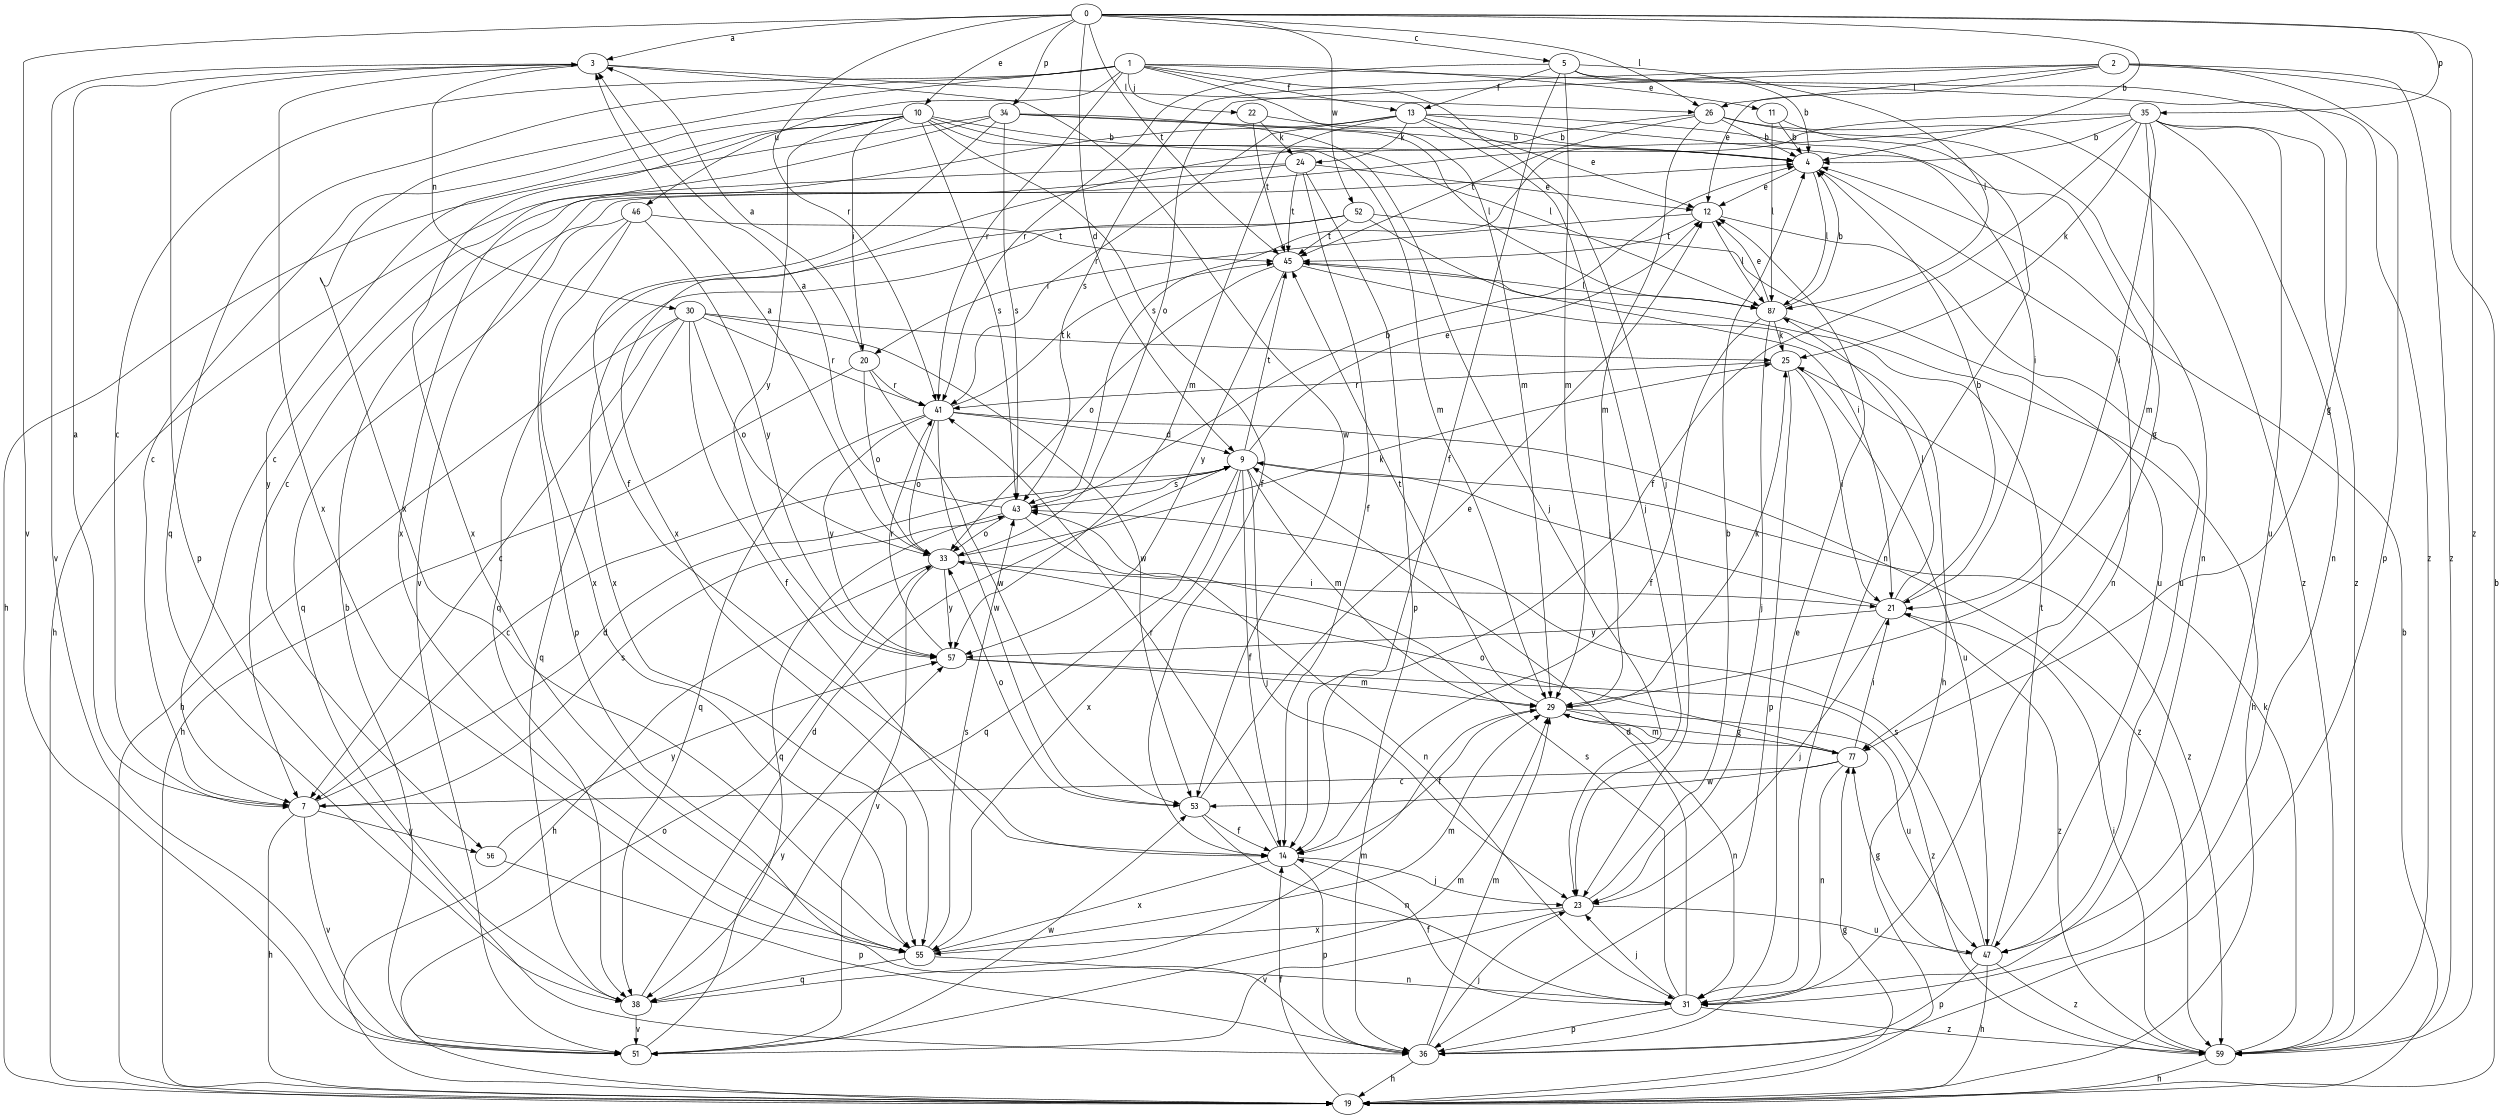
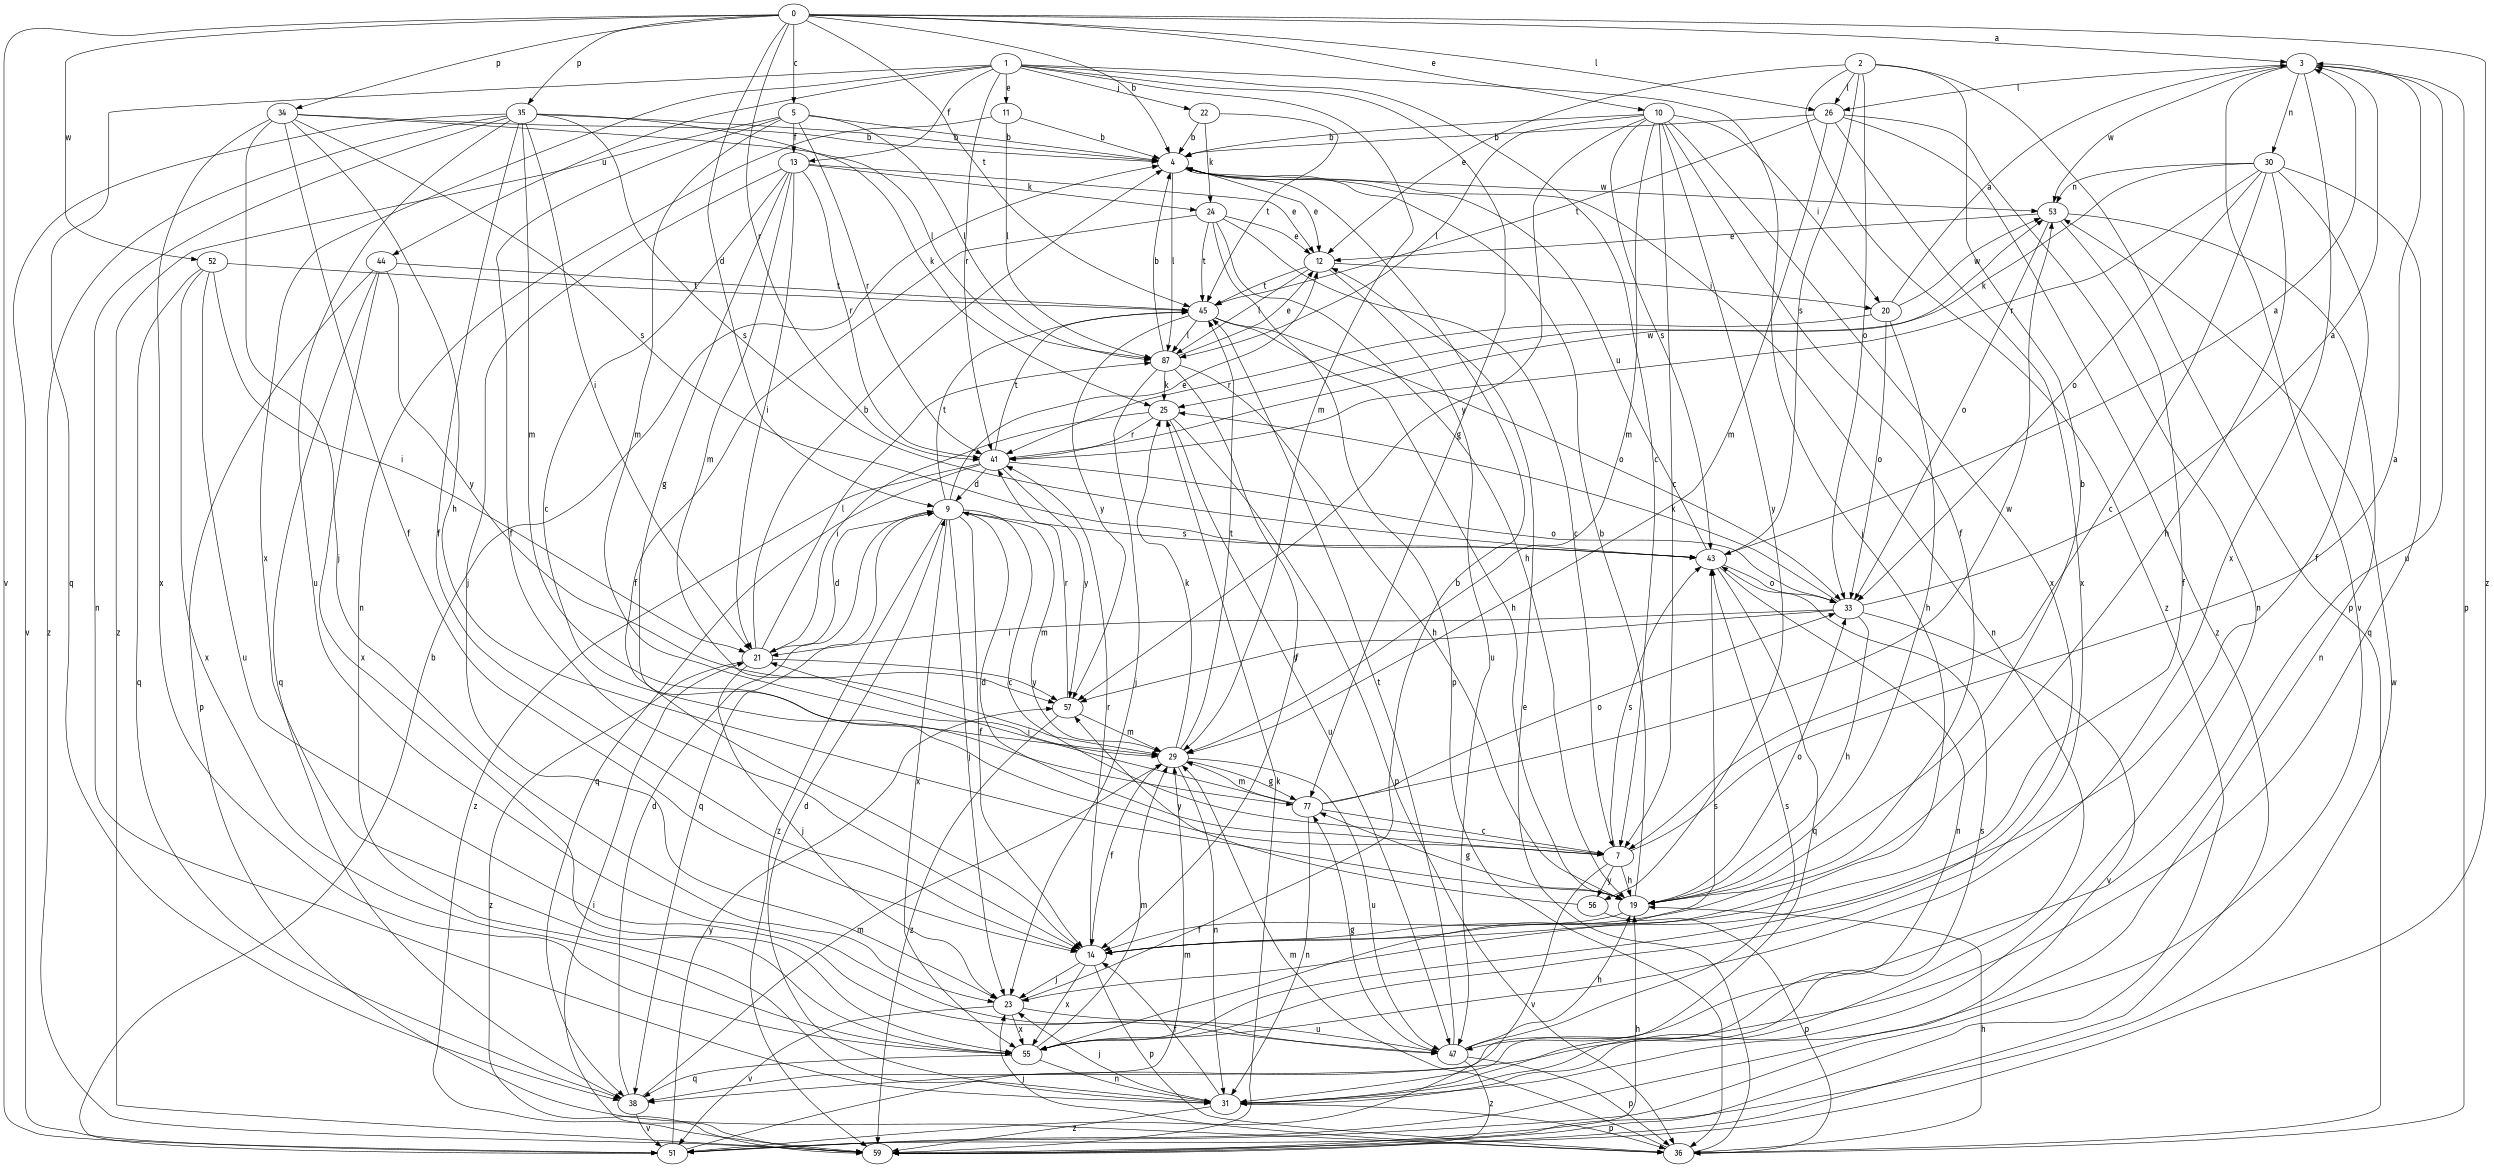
none -> (1587, 191)
(637, 212) -> (382, 262)
(1388, 336) -> (1619, 361)
(1191, 377) -> (702, 629)
(1610, 534) -> (837, 584)
(1143, 559) -> (2075, 188)
none -> (2237, 743)
